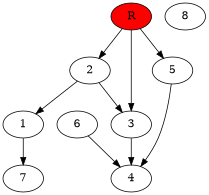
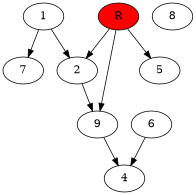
(60, 95) -> (58, 40)
(131, 124) -> (98, 124)
(163, 124) -> none
